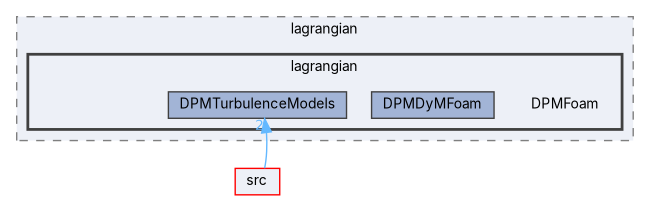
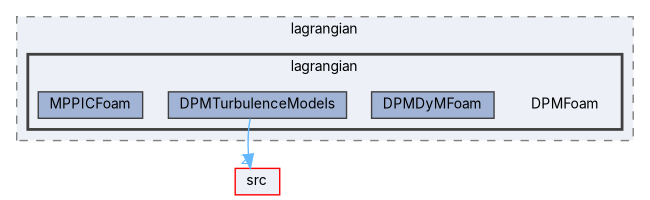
none -> (90, 105)
(267, 151) -> (248, 136)
